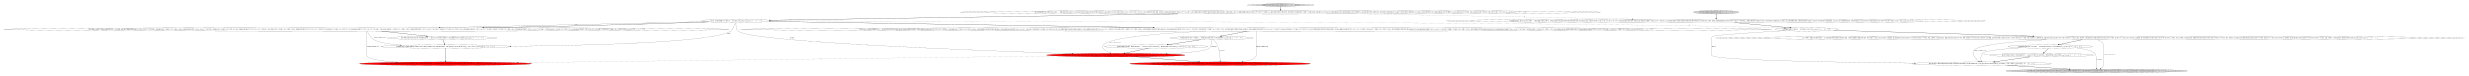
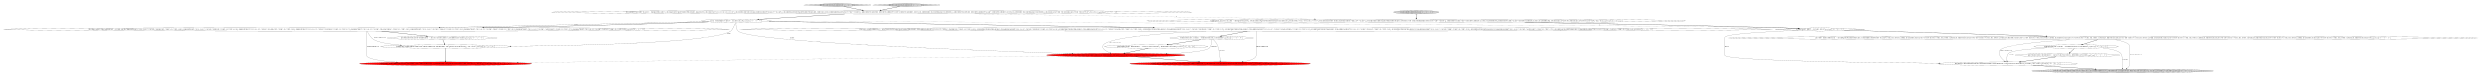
none -> (906, 5)
(1807, 29) -> (1820, 29)
